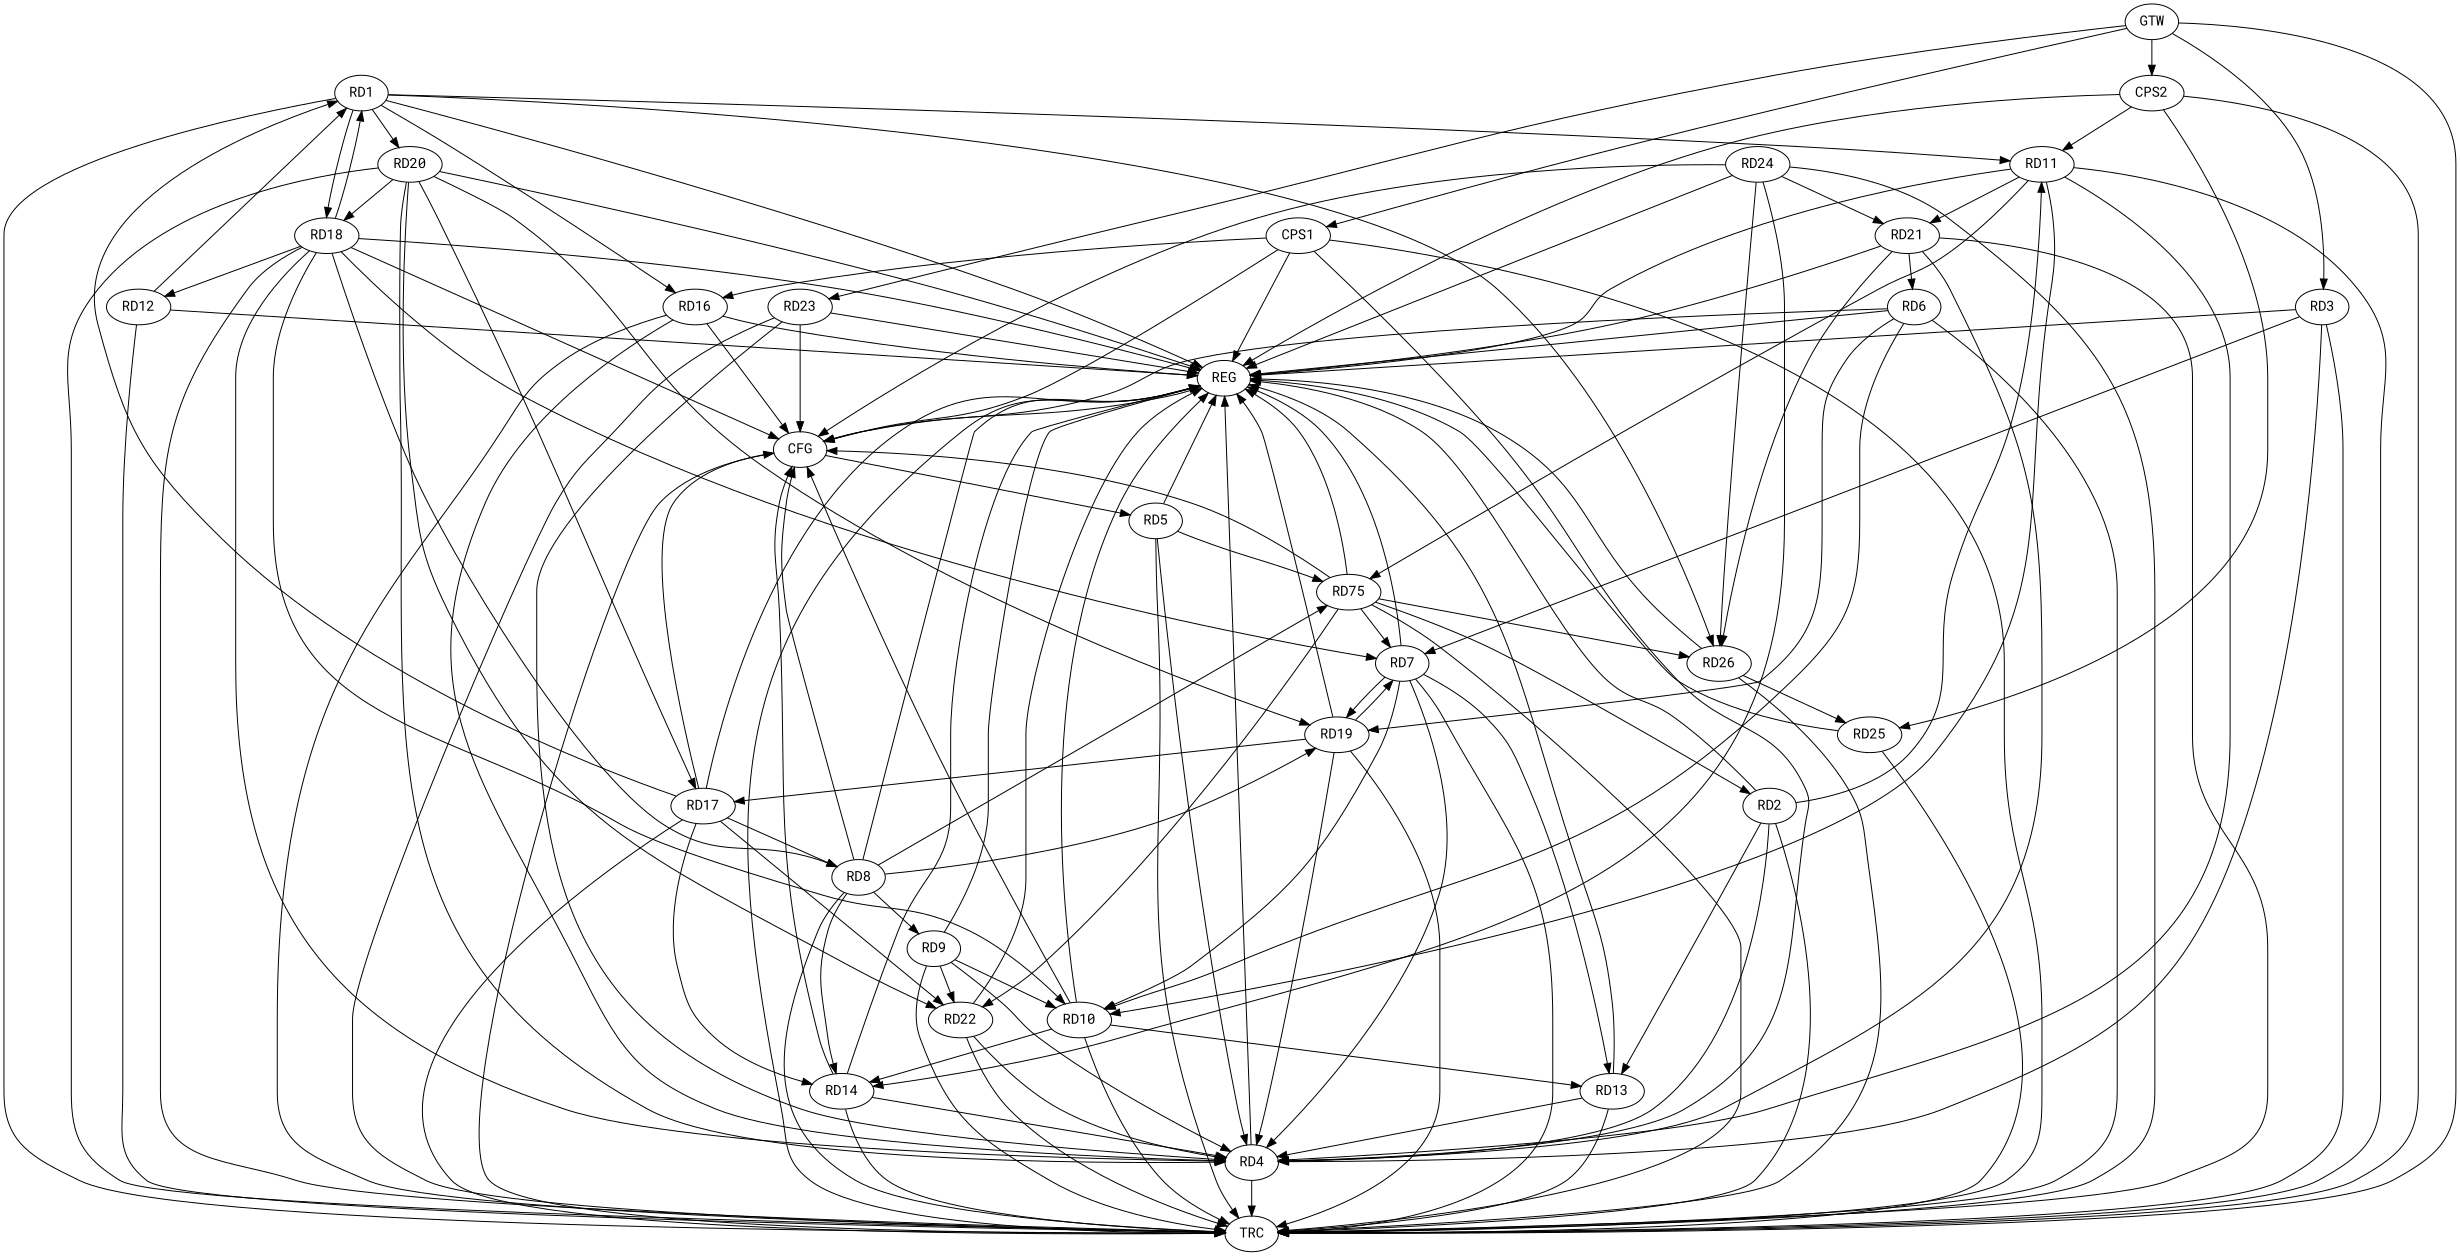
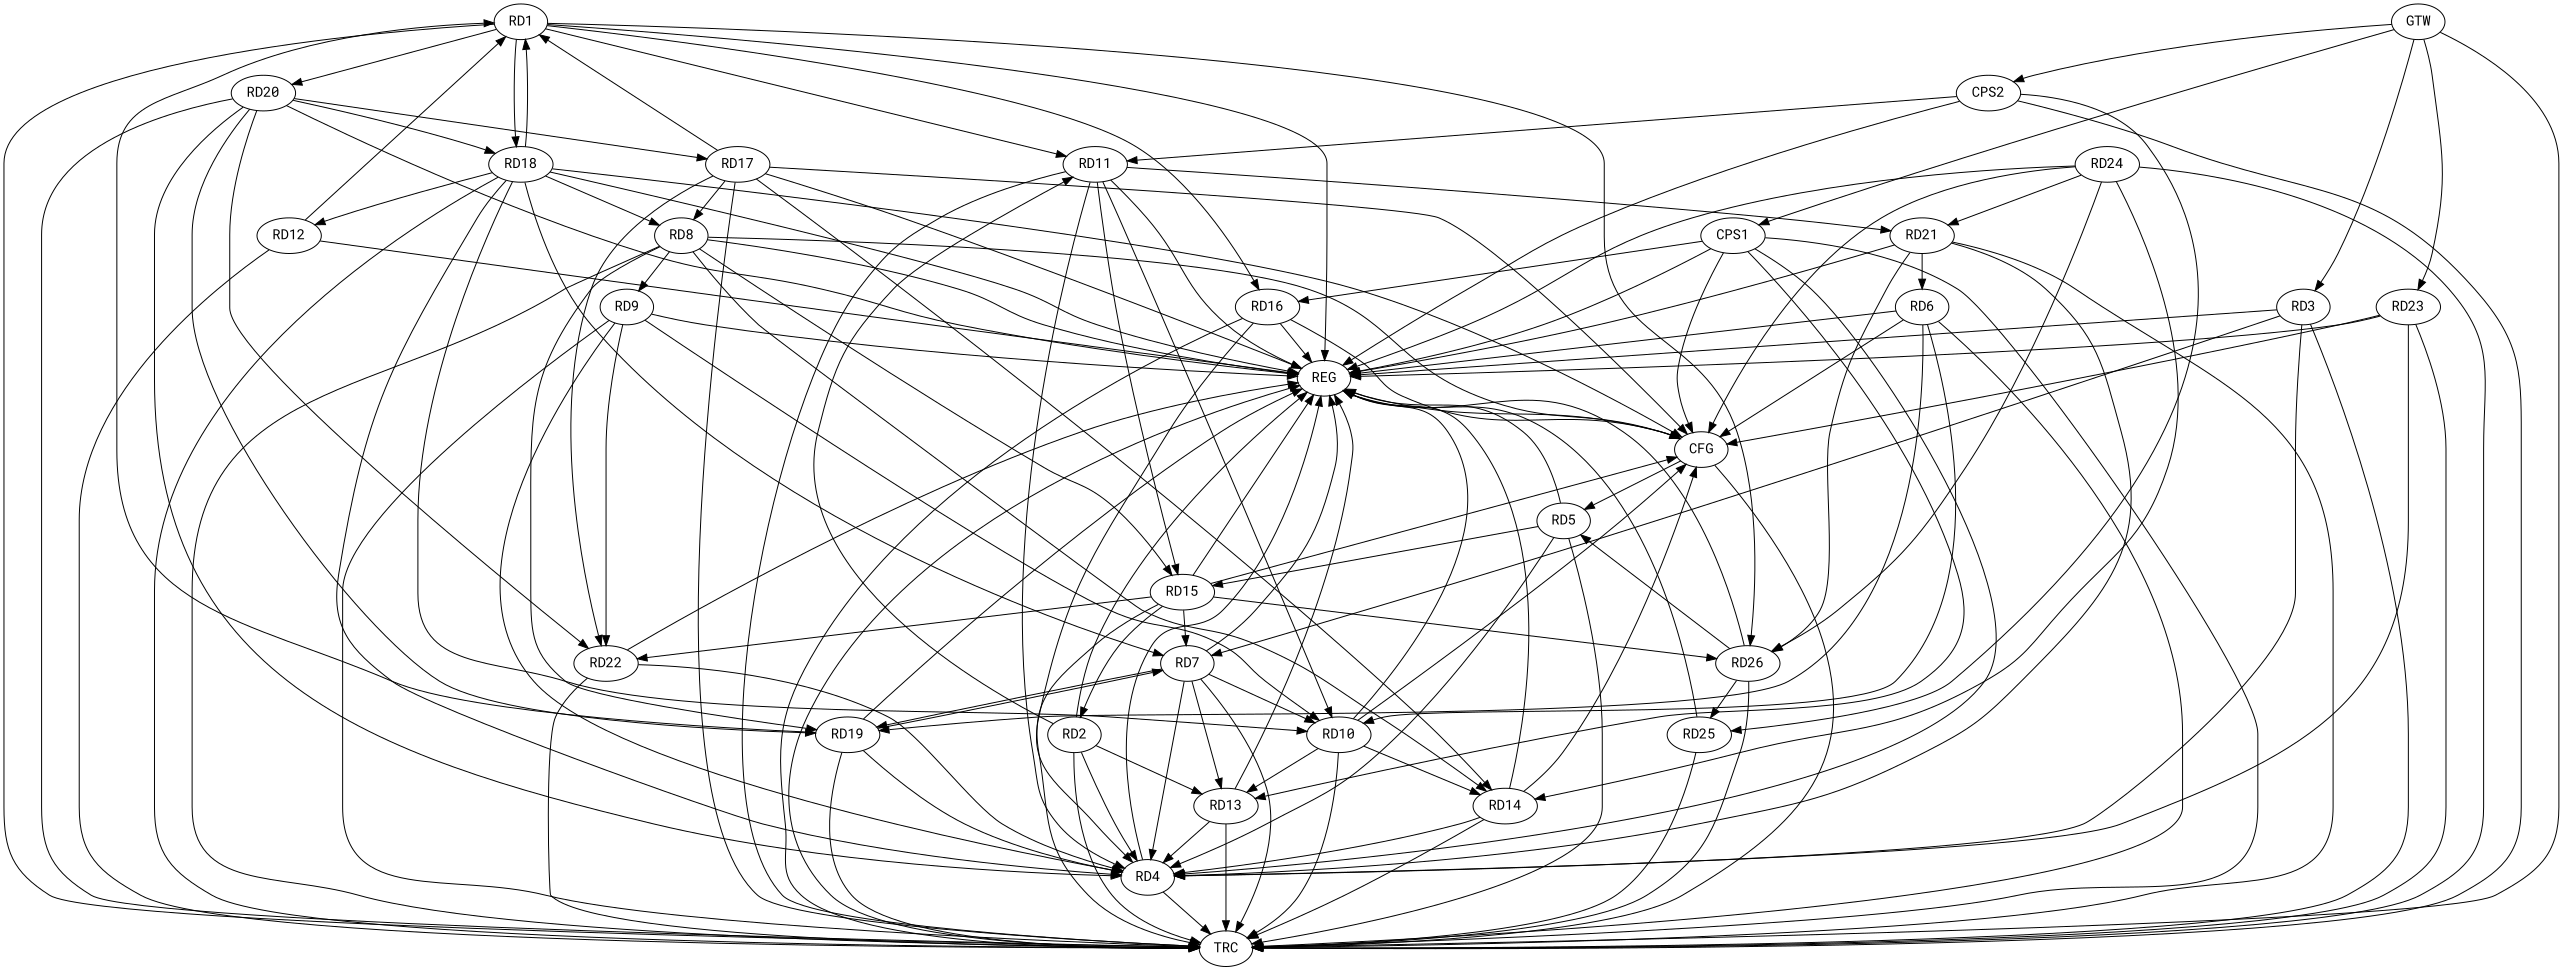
none -> (1645, 584)
(1349, 592) -> (1182, 592)
none -> (1846, 703)
(1011, 771) -> (124, 507)
